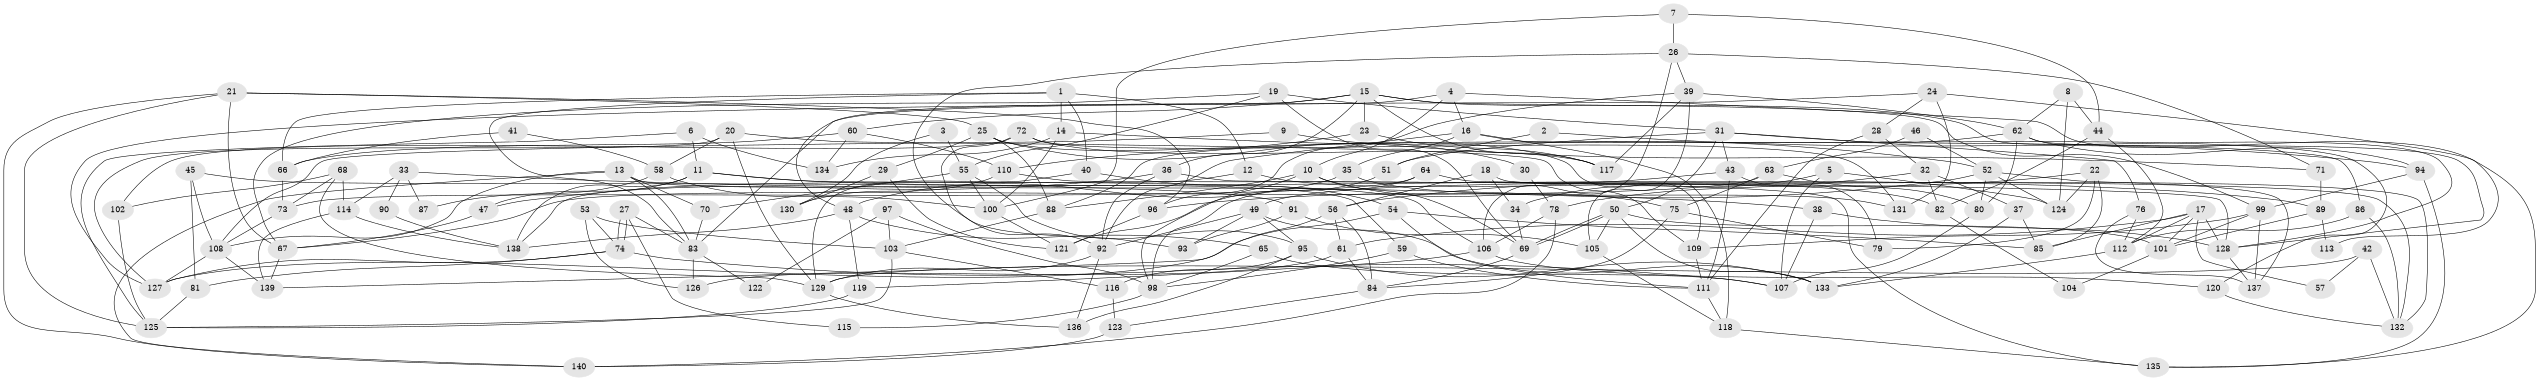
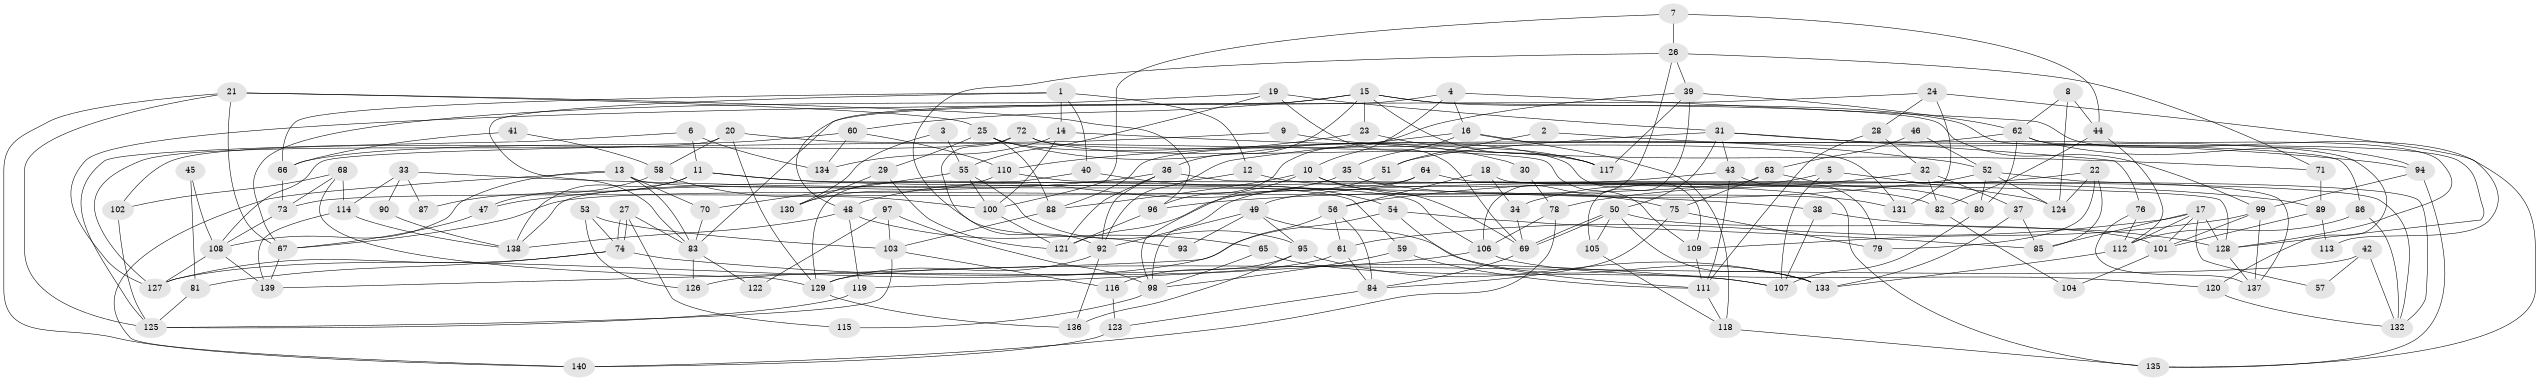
none -> (1107, 198)
(1294, 210) -> none
